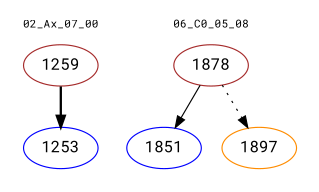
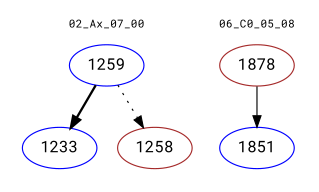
(61, 65) -> (107, 65)
(61, 148) -> (60, 148)
none -> (155, 148)
(259, 148) -> none
